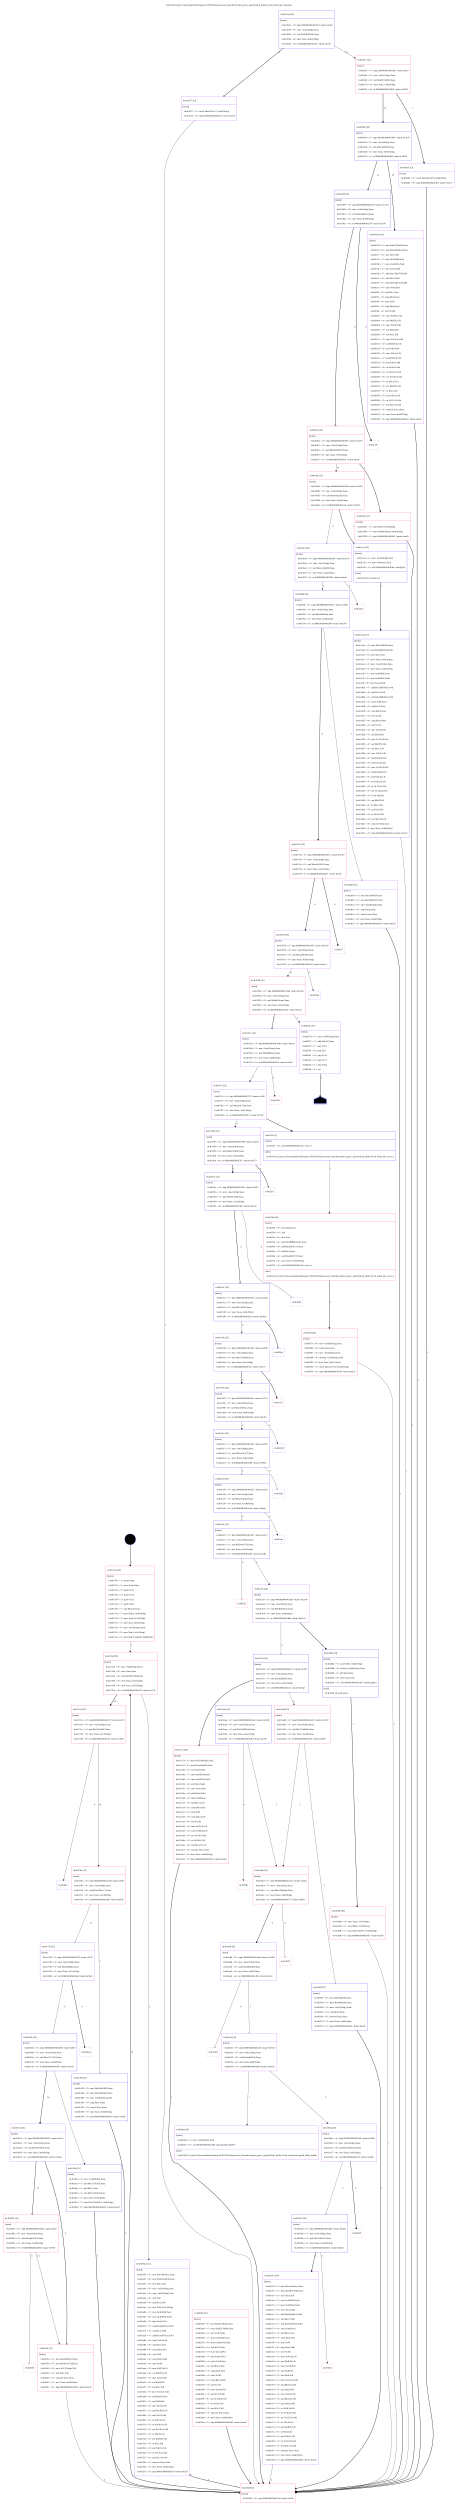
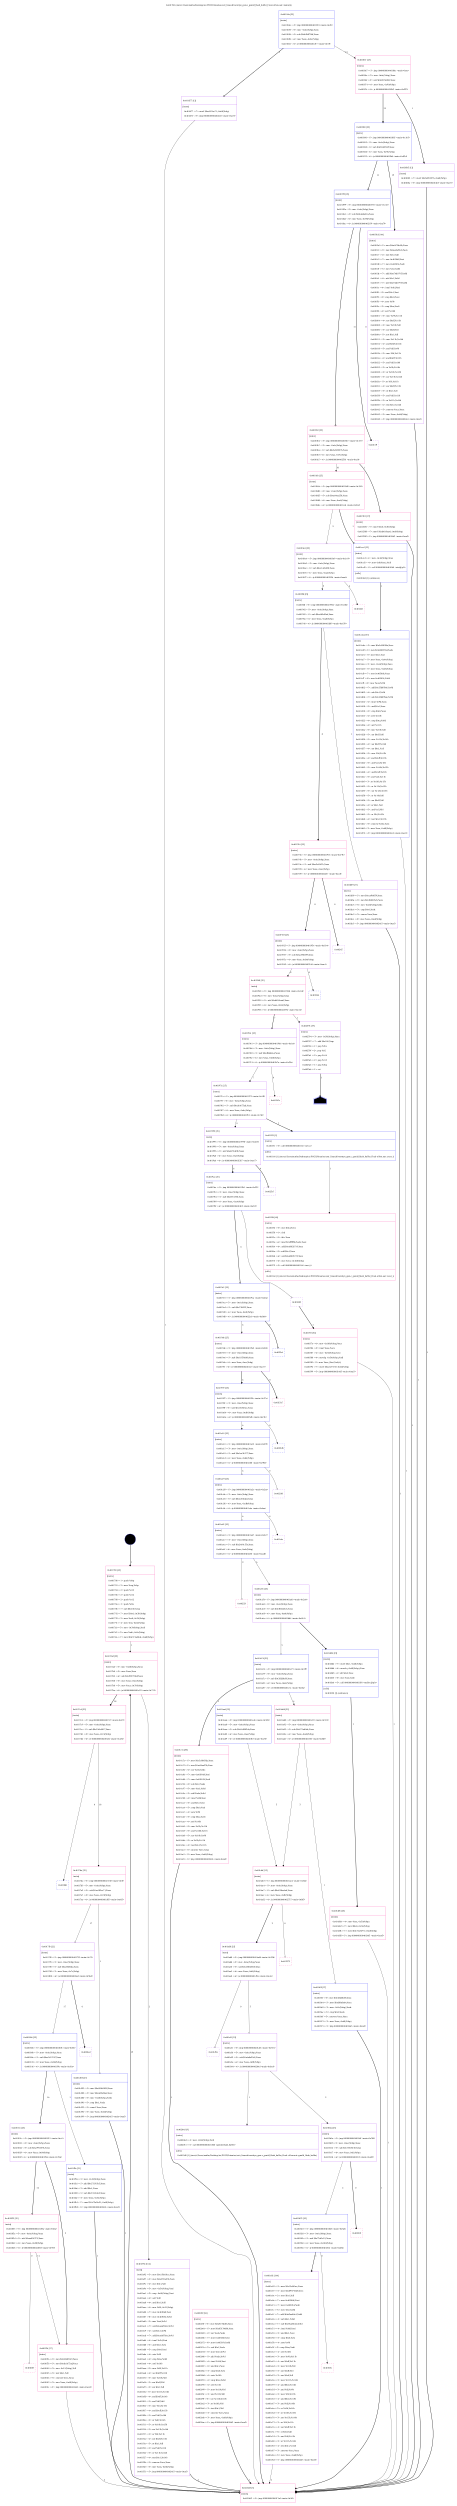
(329, 1304) -> (306, 1317)
(243, 1885) -> none
(215, 2482) -> (213, 2486)
